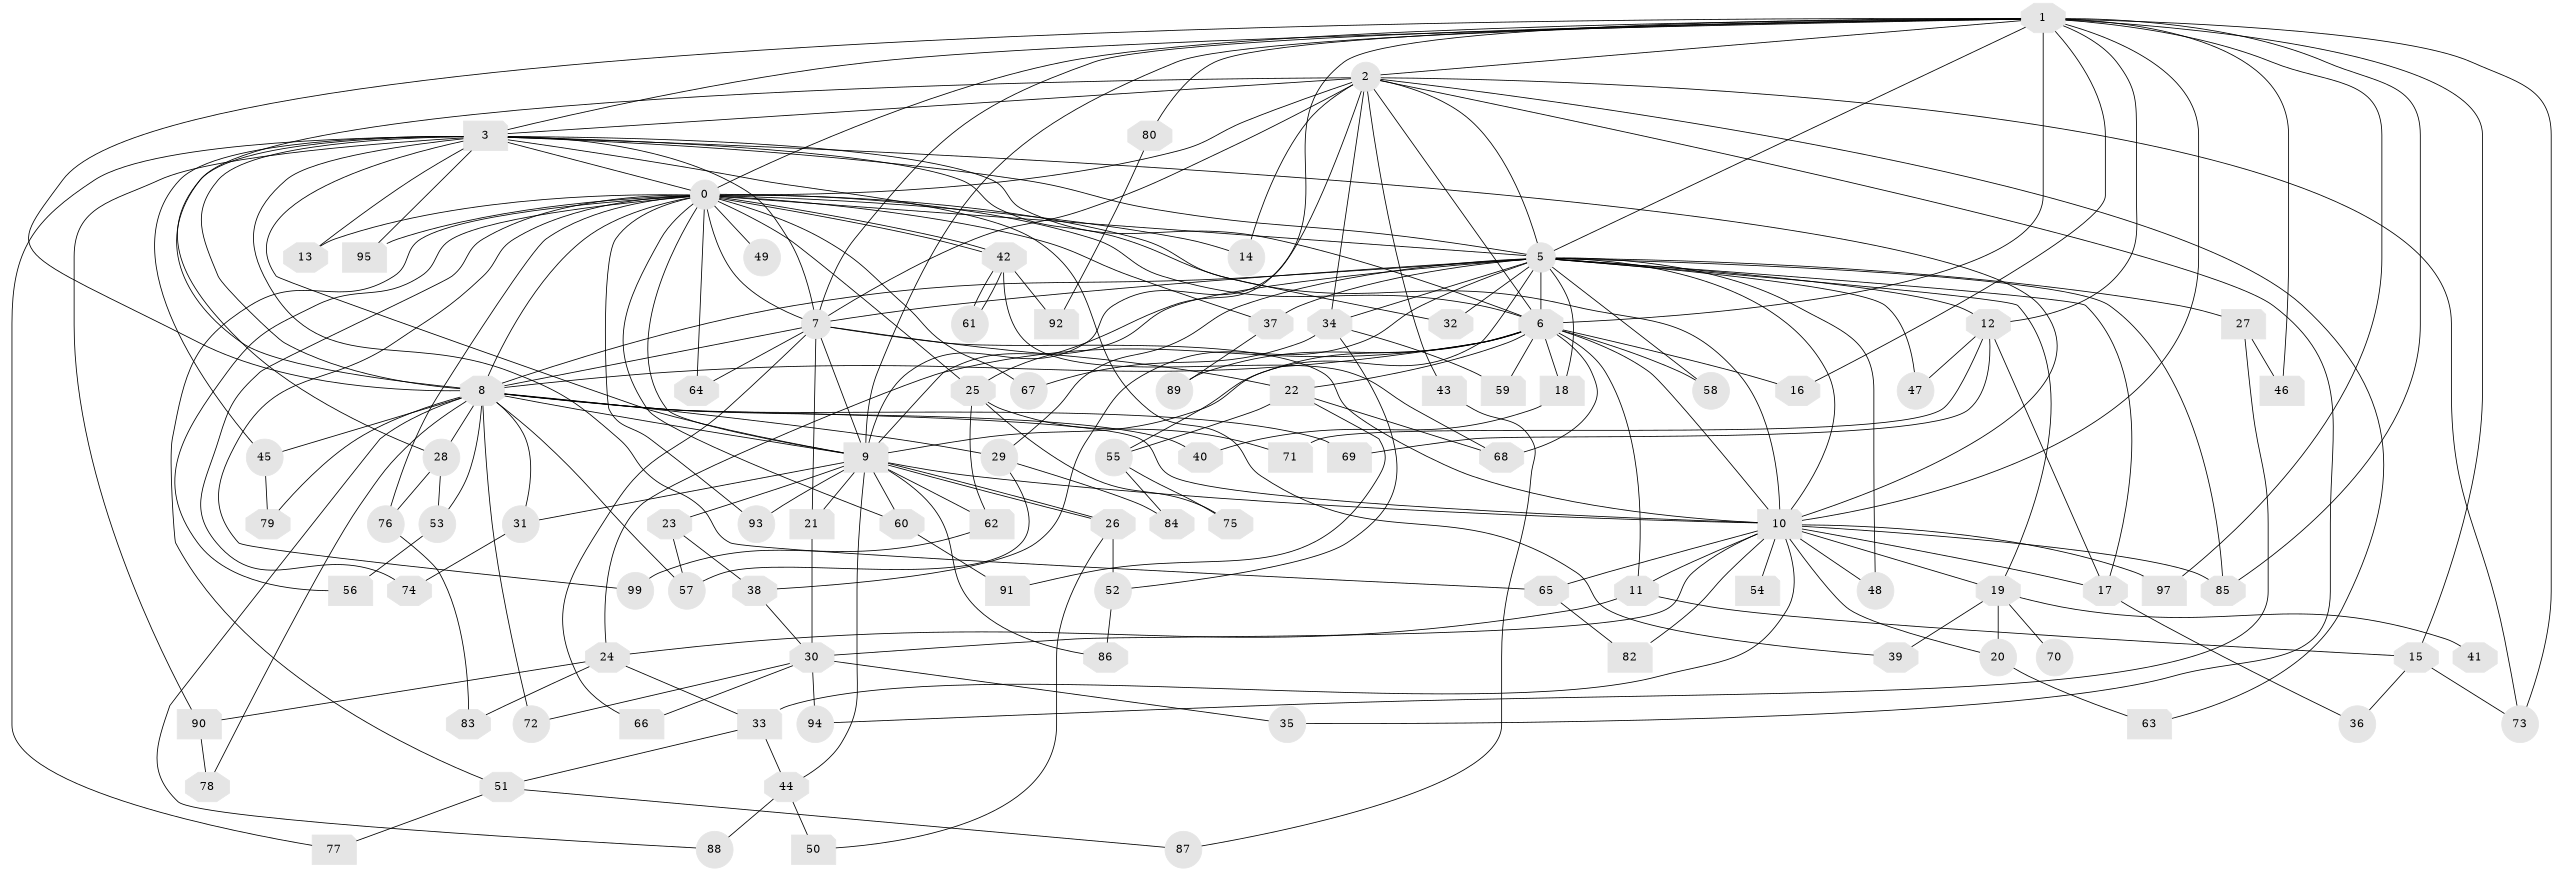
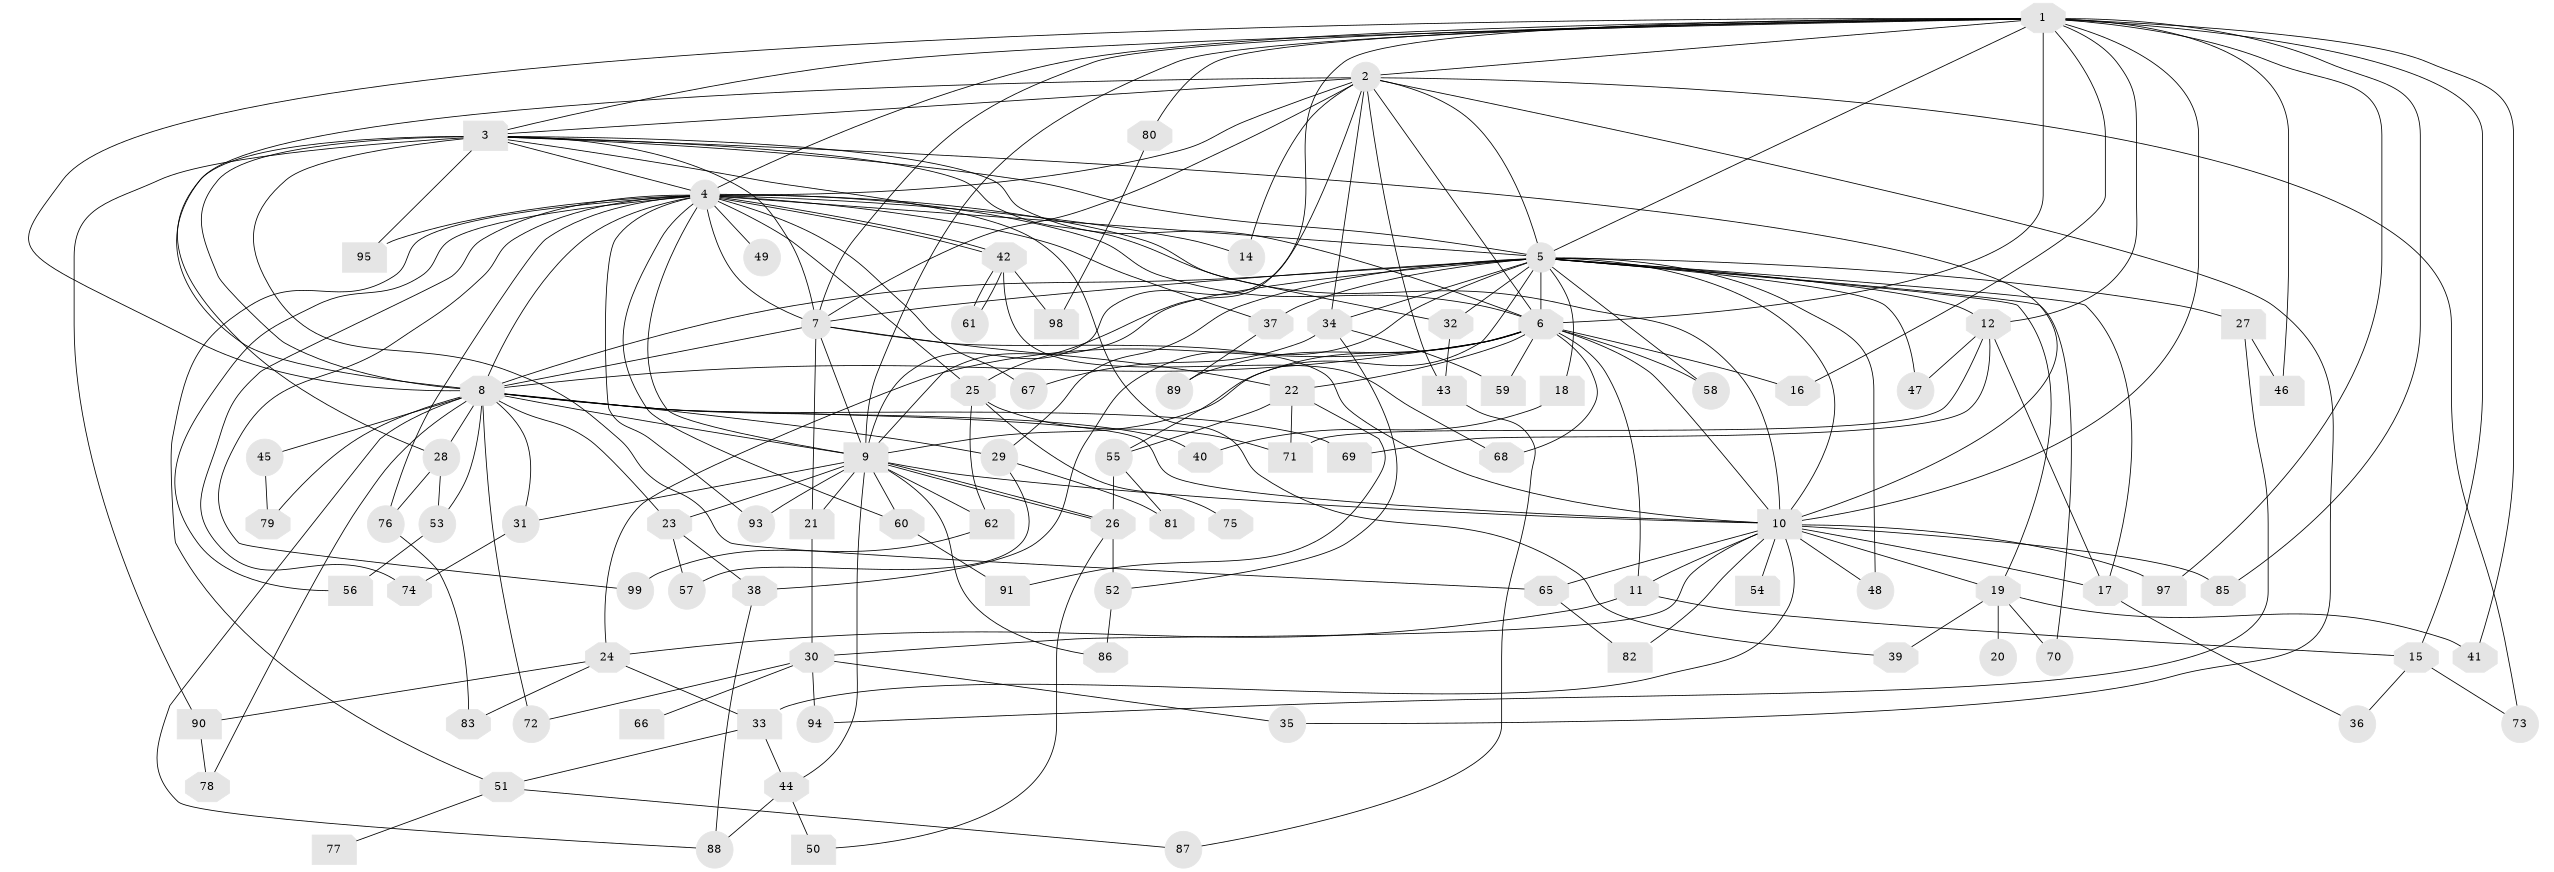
(2551, 159) -> (2514, 147)
(178, 182) -> none
(705, 195) -> (705, 195)
(306, 258) -> none
(2110, 306) -> (2062, 351)
(1057, 324) -> (1057, 324)
(432, 333) -> none
(1552, 358) -> none
none -> (1447, 367)
(697, 391) -> none
(12, 417) -> none
(1398, 424) -> (1291, 424)
(588, 487) -> (589, 440)
(1168, 488) -> (1113, 500)
(619, 499) -> none
(1172, 524) -> (1172, 524)
(1864, 617) -> none
(783, 624) -> (728, 717)
(2150, 724) -> none
